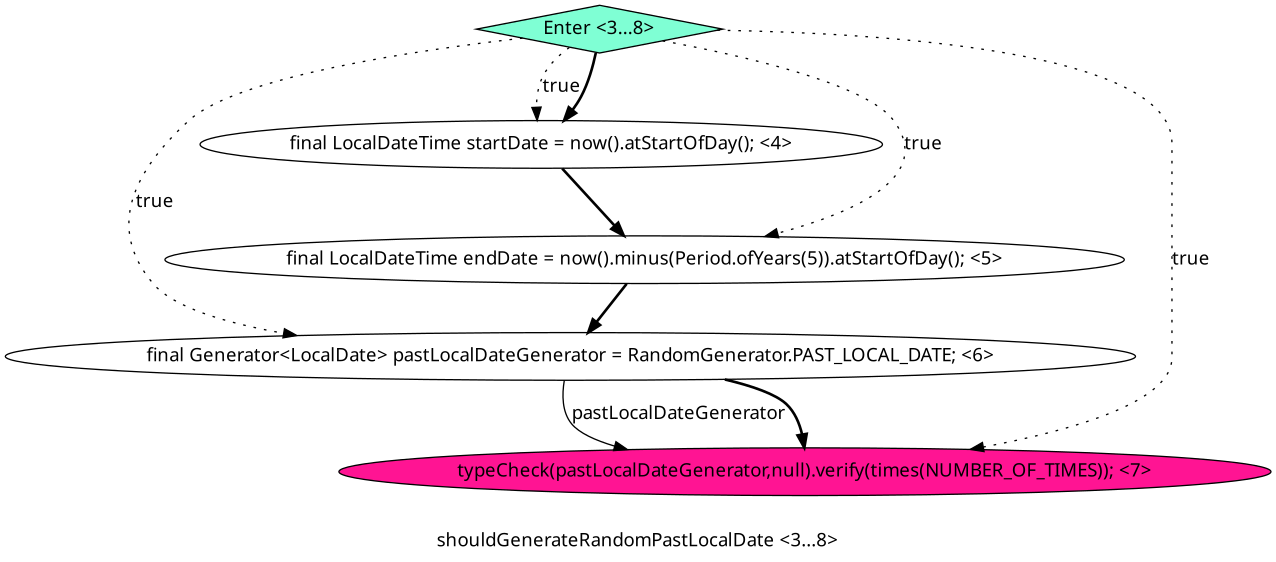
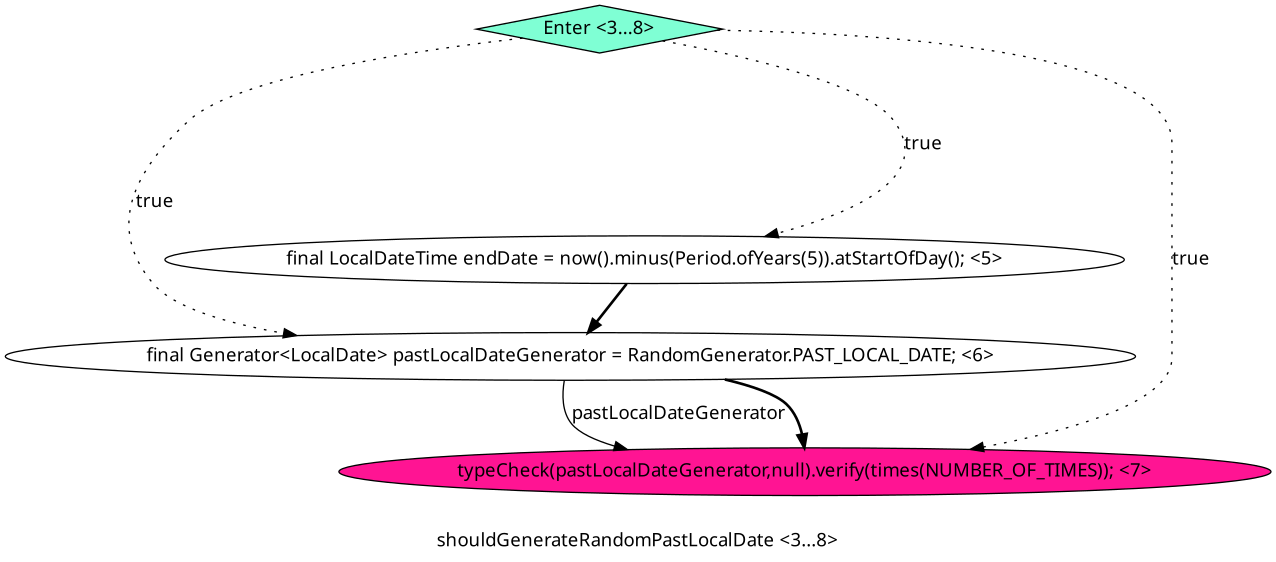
(541, 144) -> none
